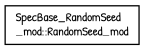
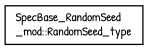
(72, 25) -> (74, 25)
